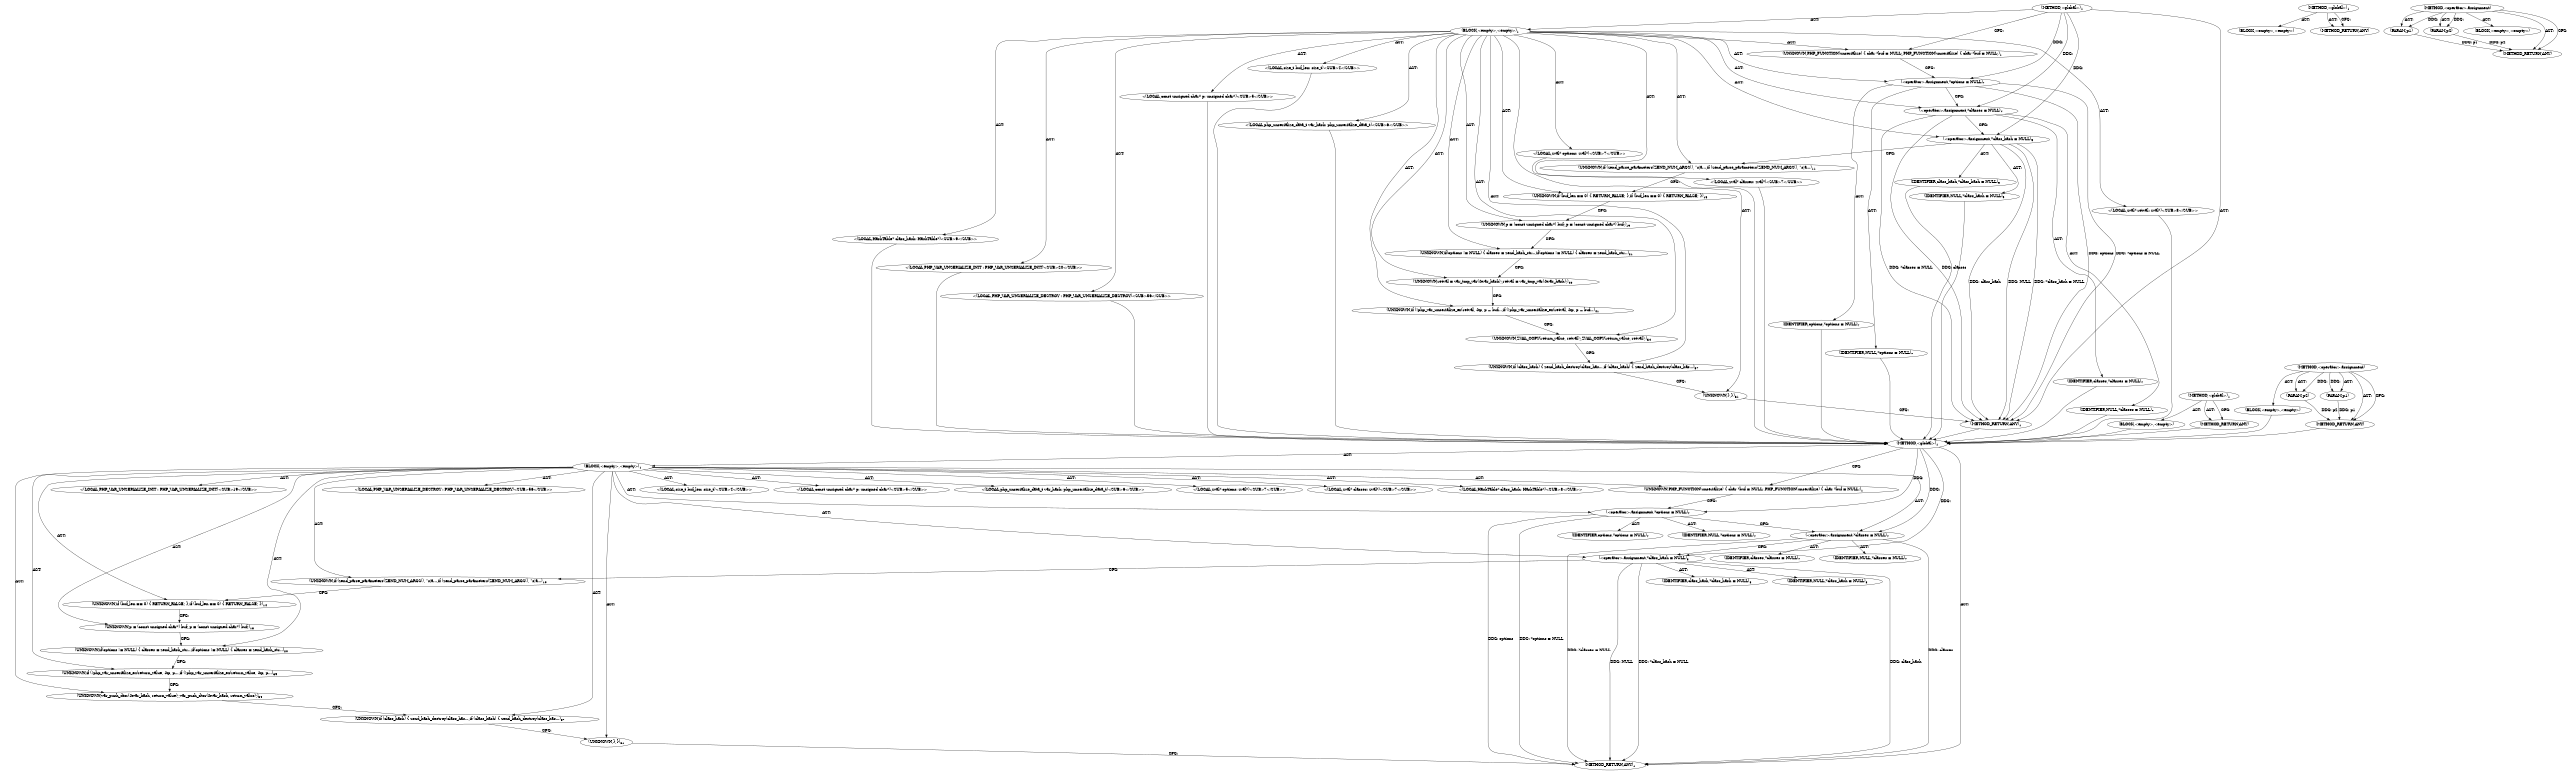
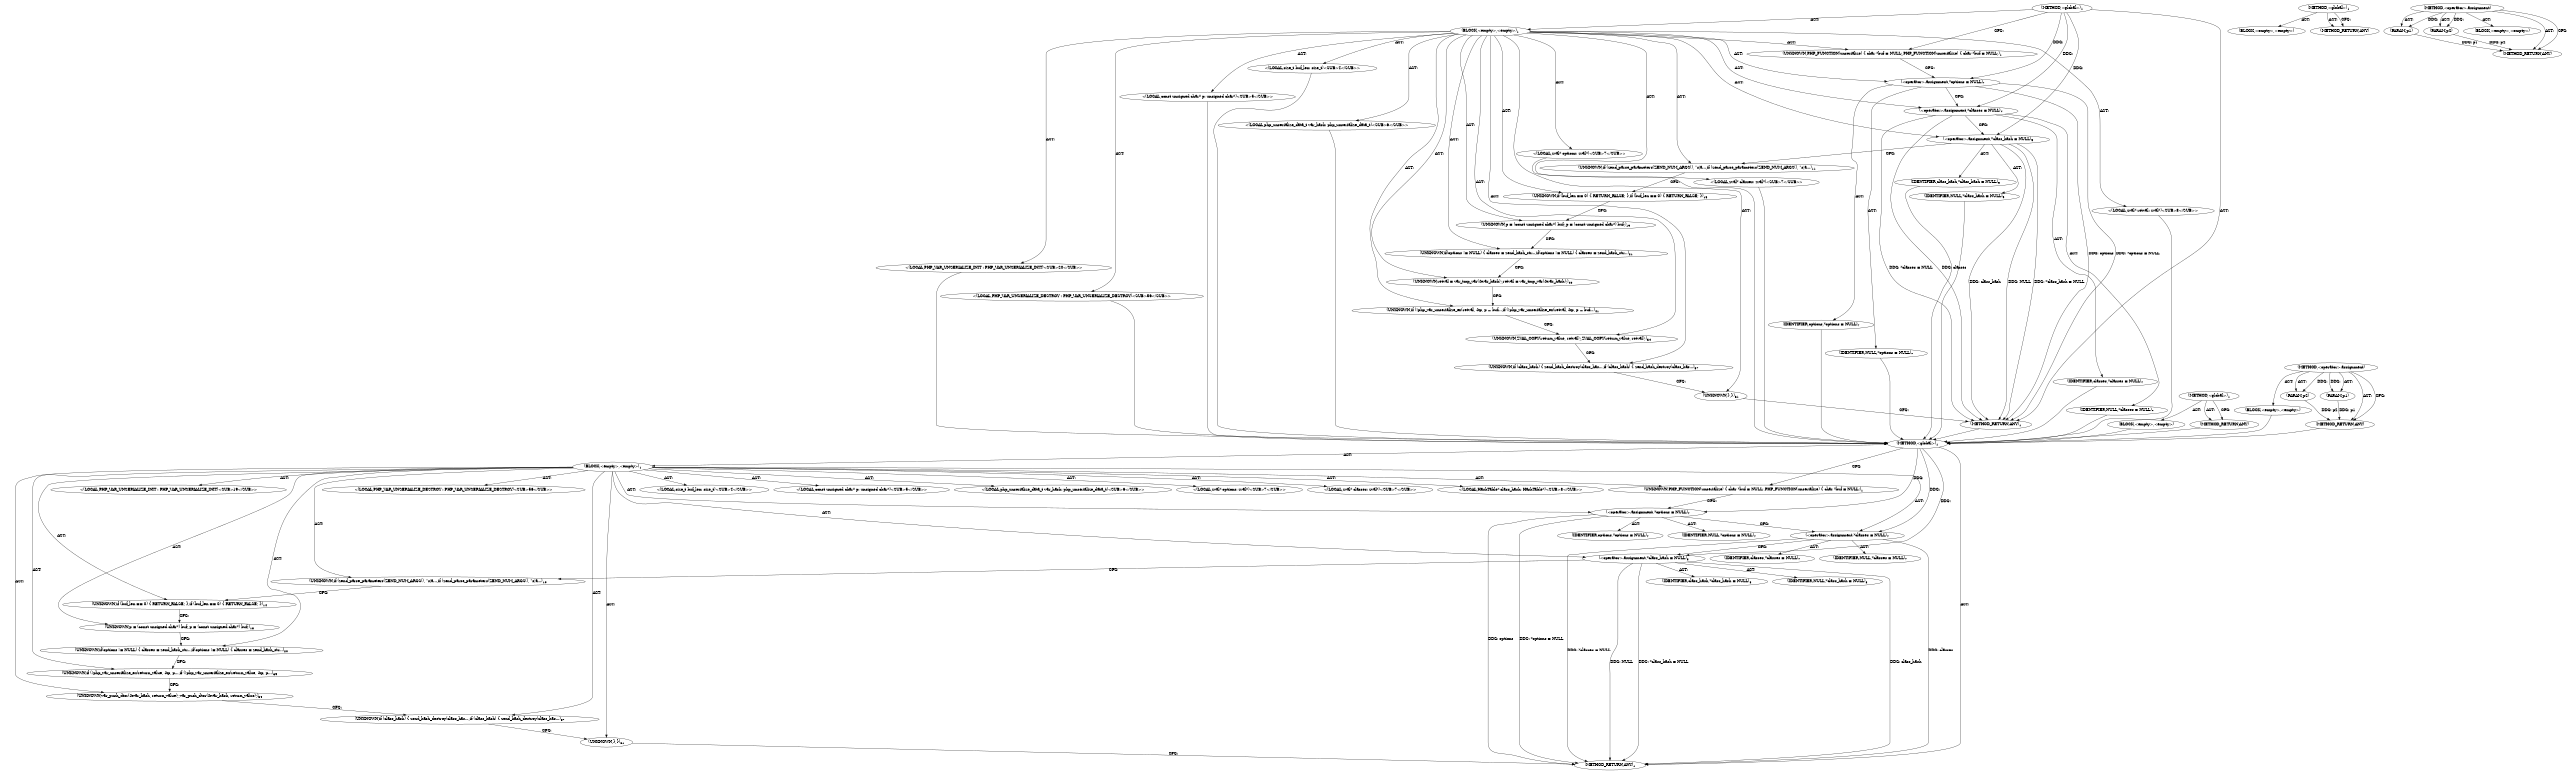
(915, 239) -> none
